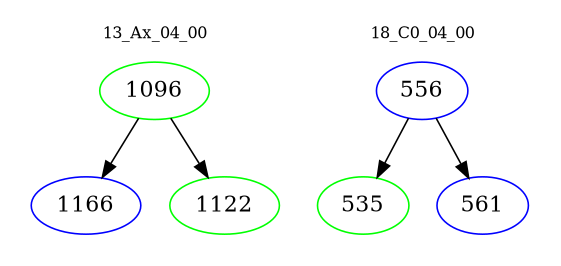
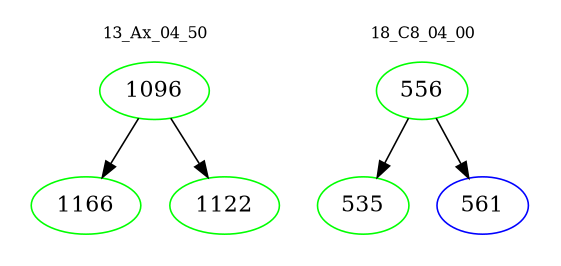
(155, 34) -> (155, 34)
(423, 34) -> (423, 34)
(422, 91) -> (422, 91)
(86, 206) -> (86, 206)
